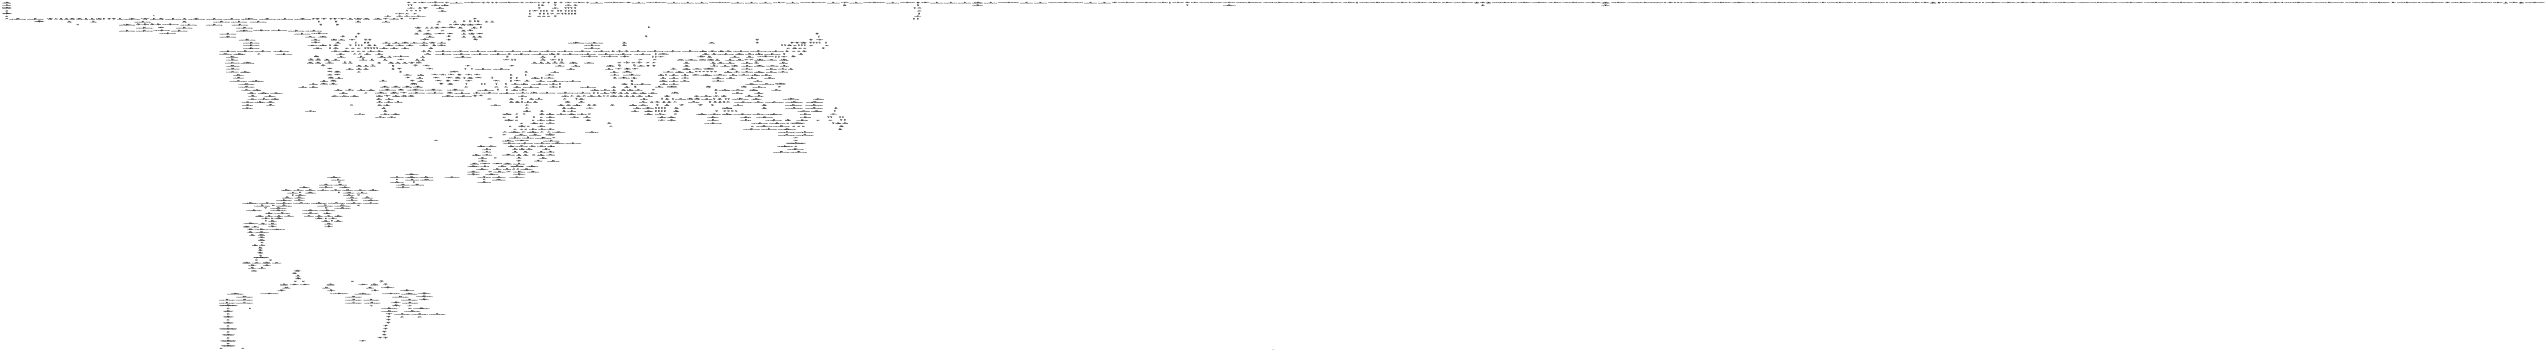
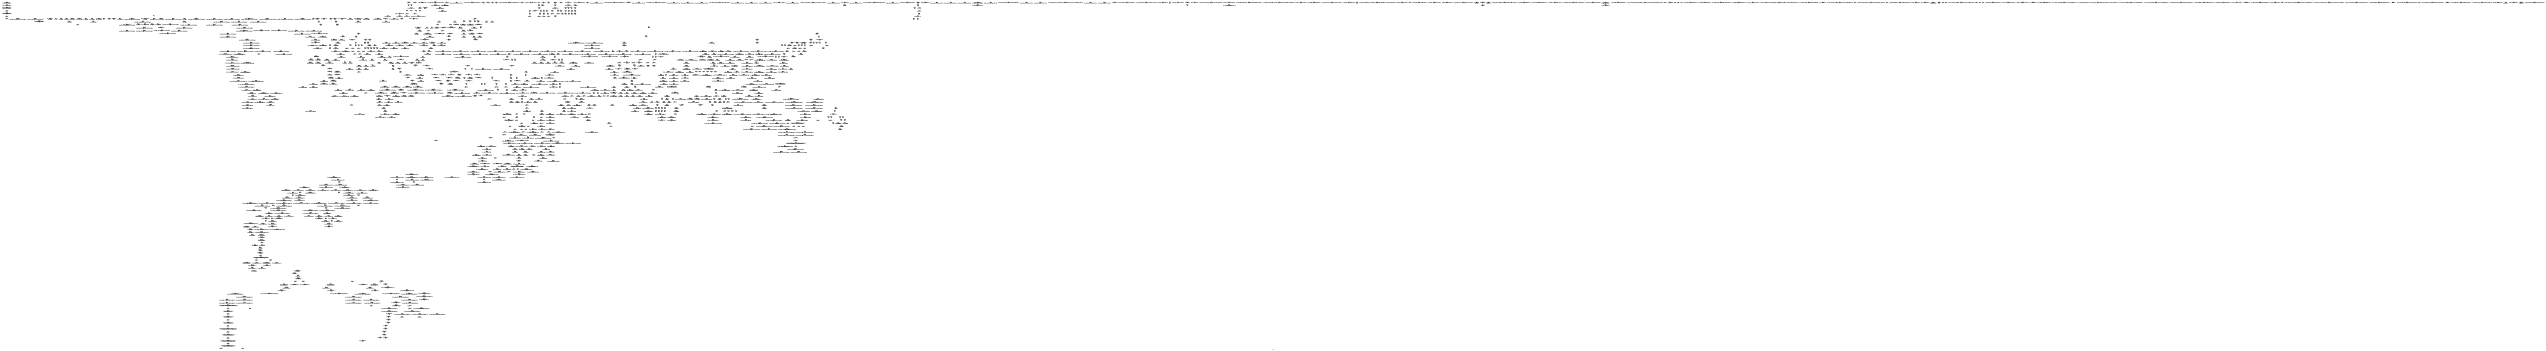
none -> (721, 57)
